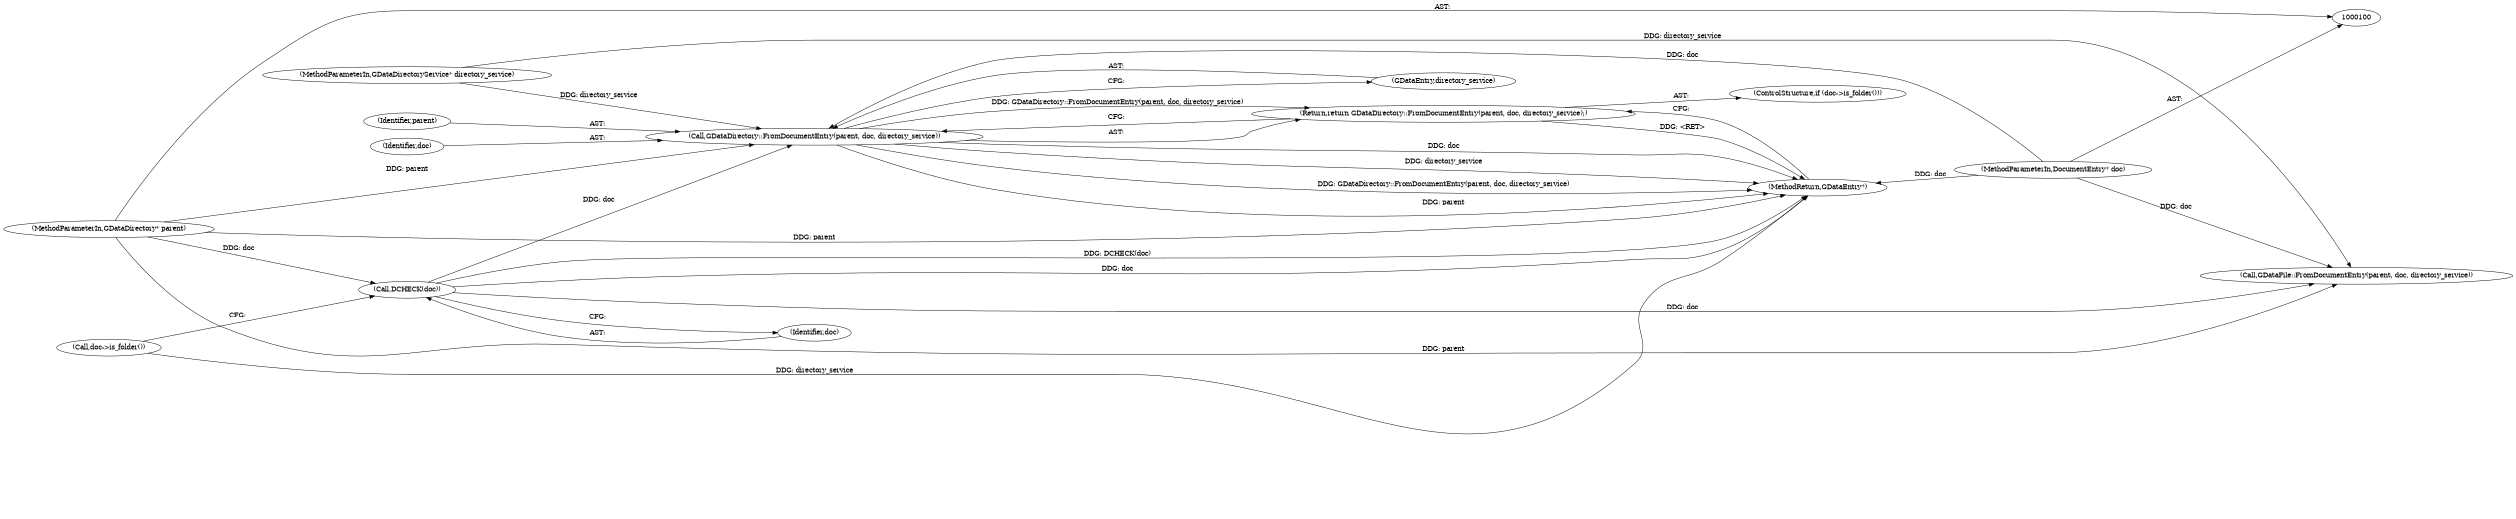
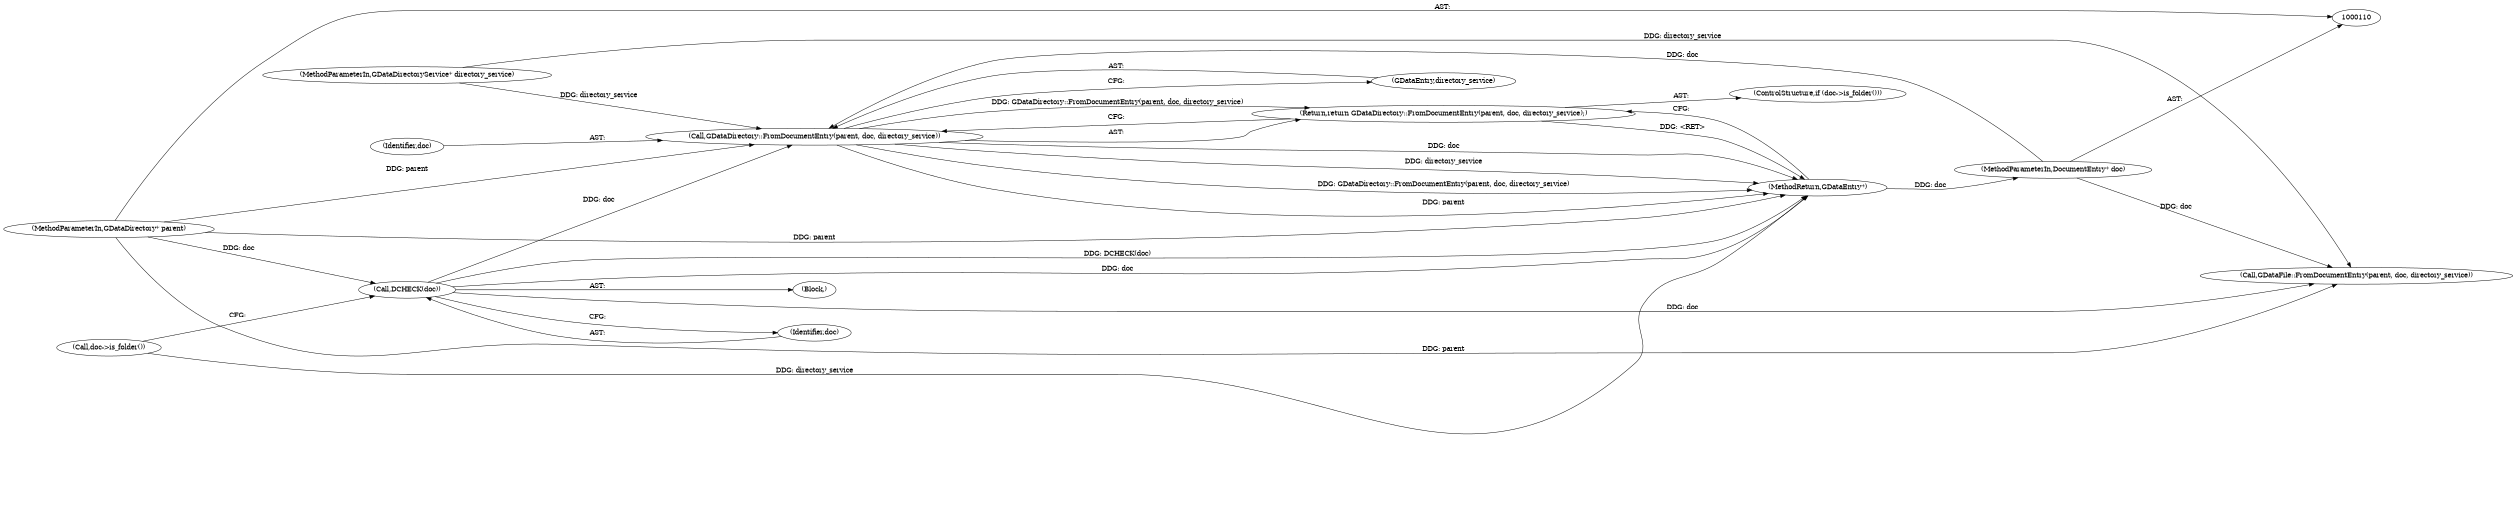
(2356, 18) -> (2356, 18)
(407, 121) -> none
(1930, 179) -> (1950, 189)
none -> (814, 290)
